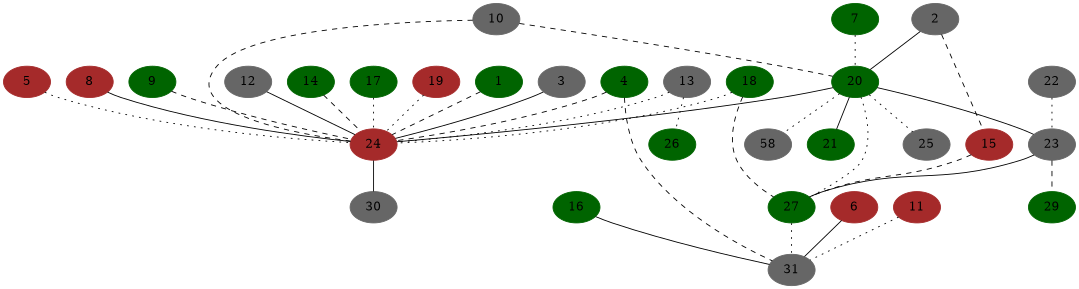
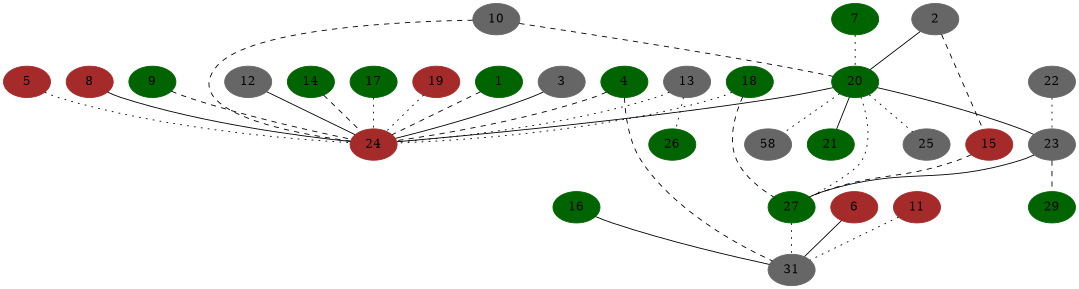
(374, 207) -> none
